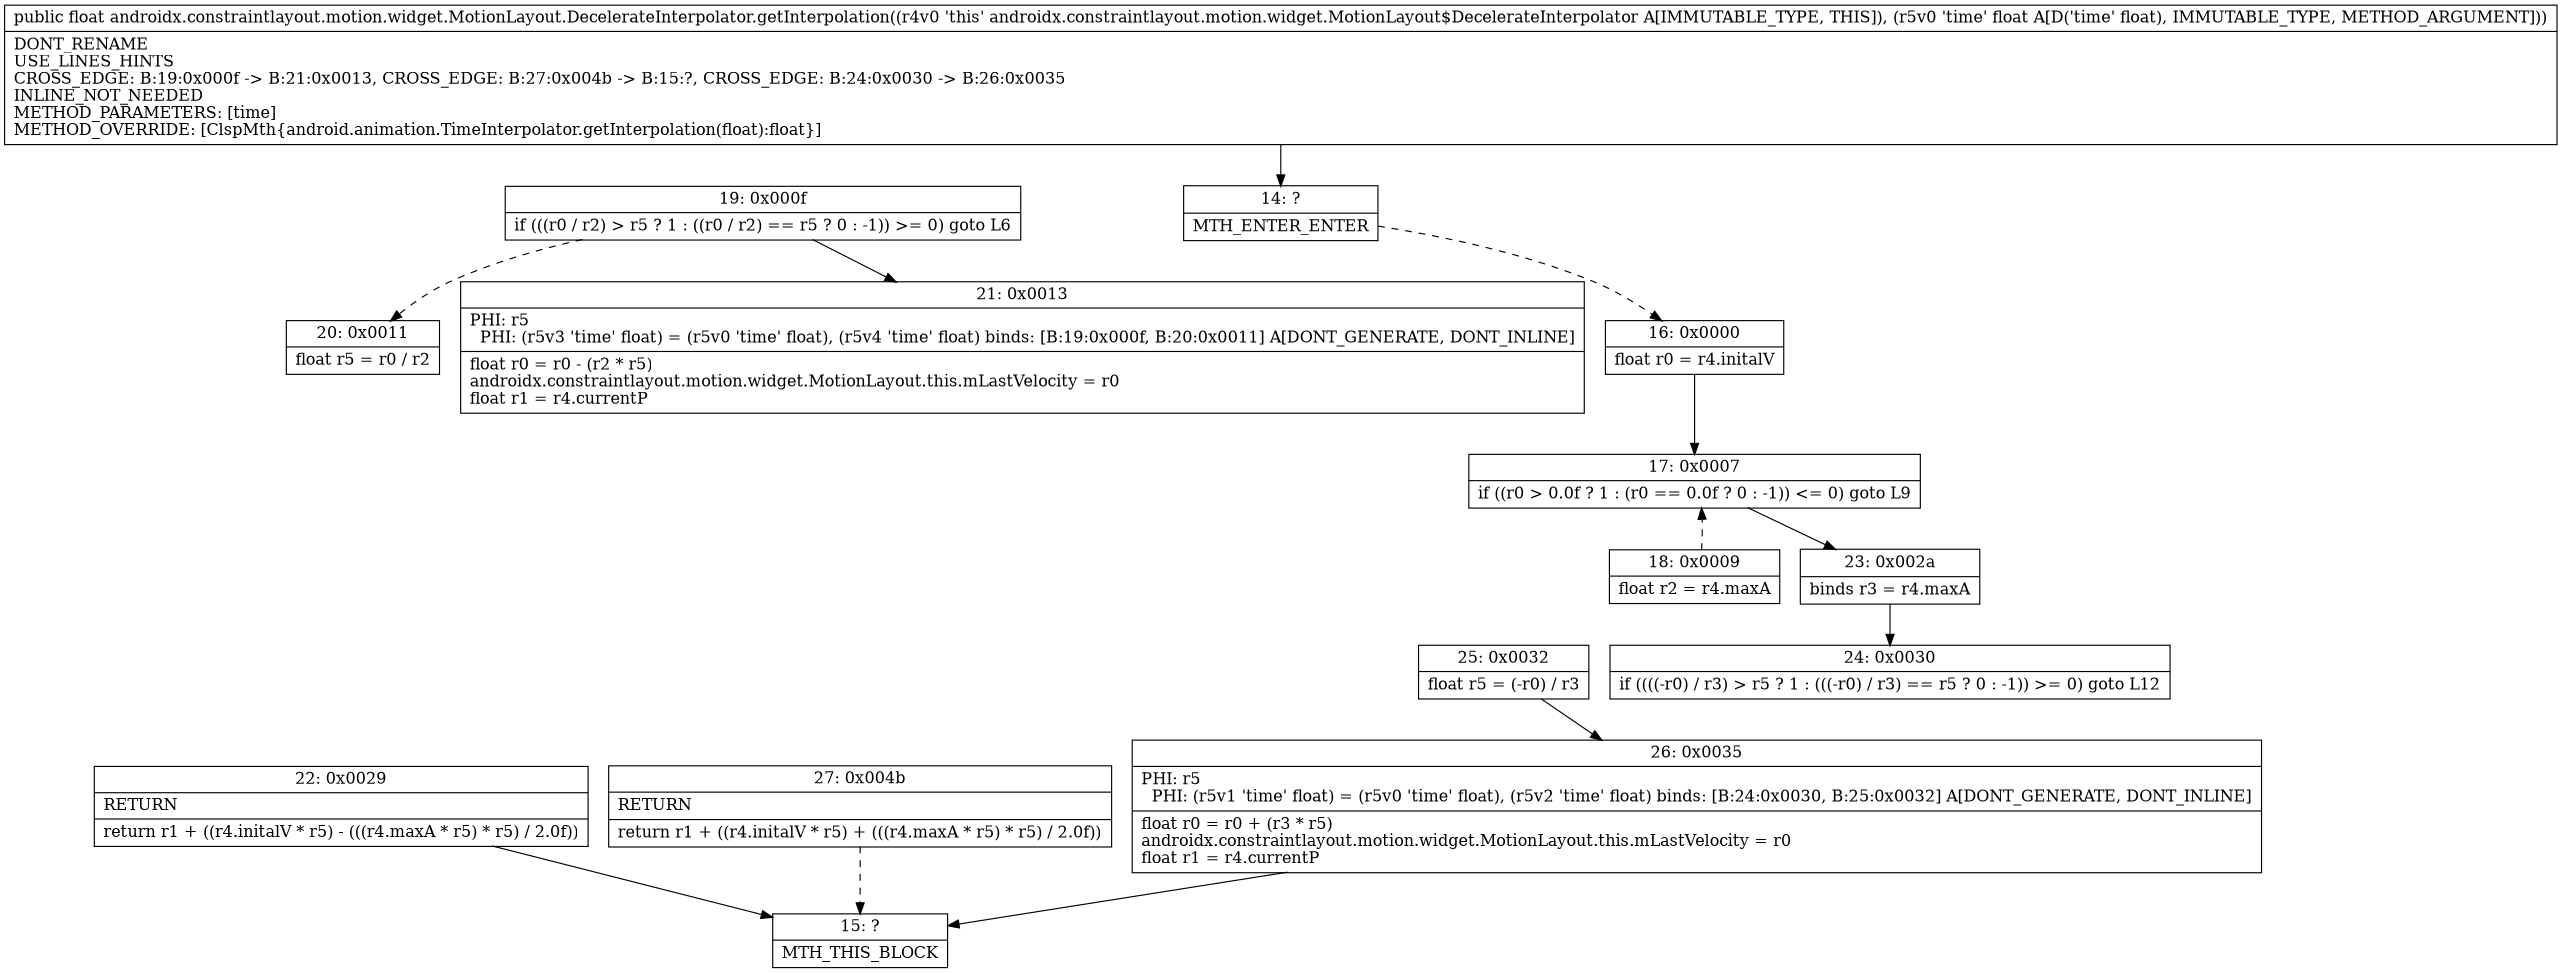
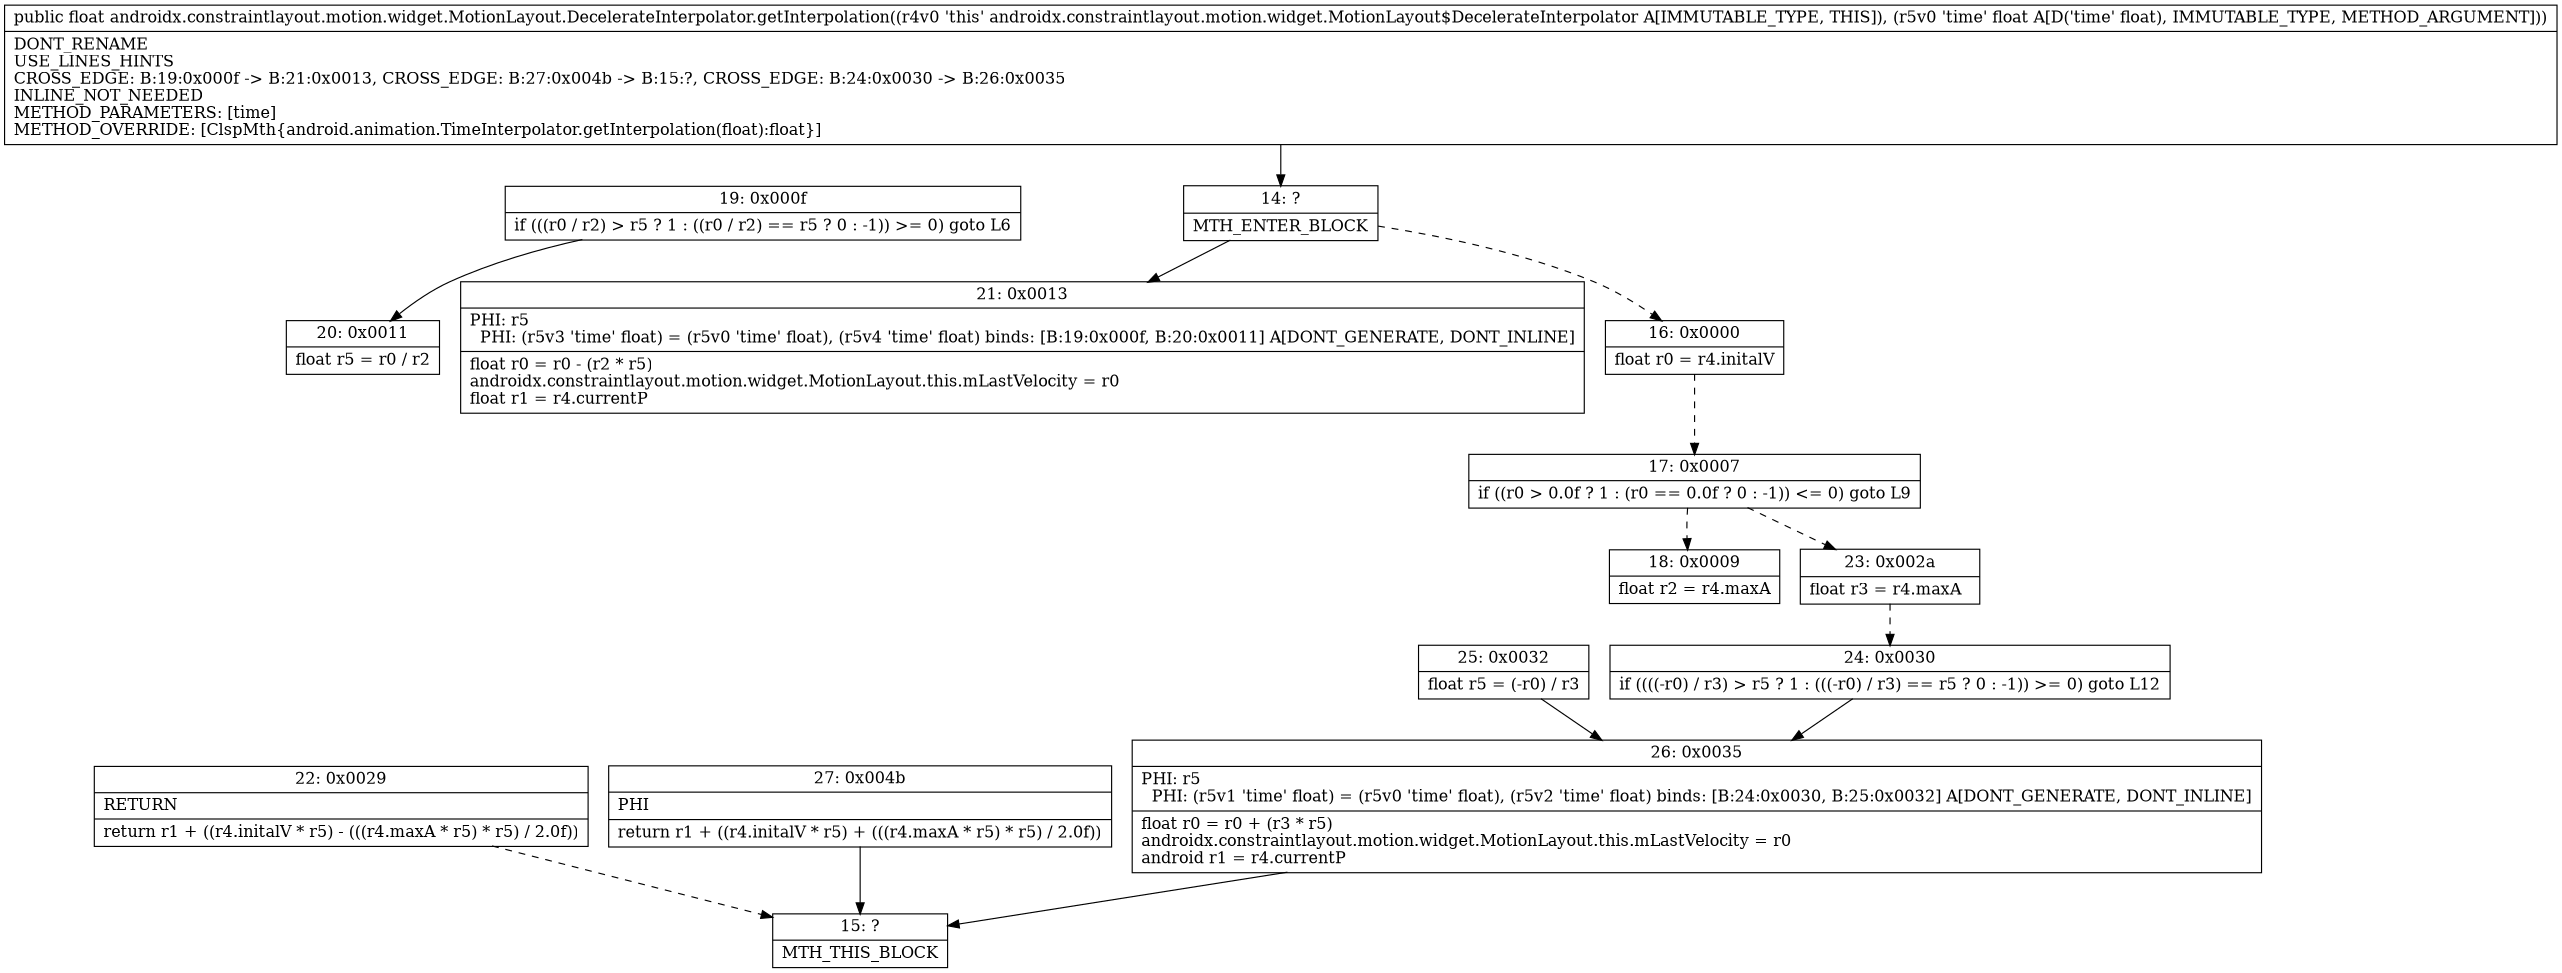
(1281, 226) -> (1281, 226)
(849, 258) -> (1194, 259)
(487, 267) -> (487, 267)
(1695, 409) -> (1695, 409)
(1786, 526) -> (1786, 526)
(1702, 535) -> (1687, 523)
(1890, 590) -> (1885, 590)
(1890, 619) -> (1890, 619)
none -> (1827, 716)
(655, 805) -> (634, 805)
(1231, 858) -> (1244, 858)
(860, 875) -> (860, 875)
(627, 880) -> (627, 880)
